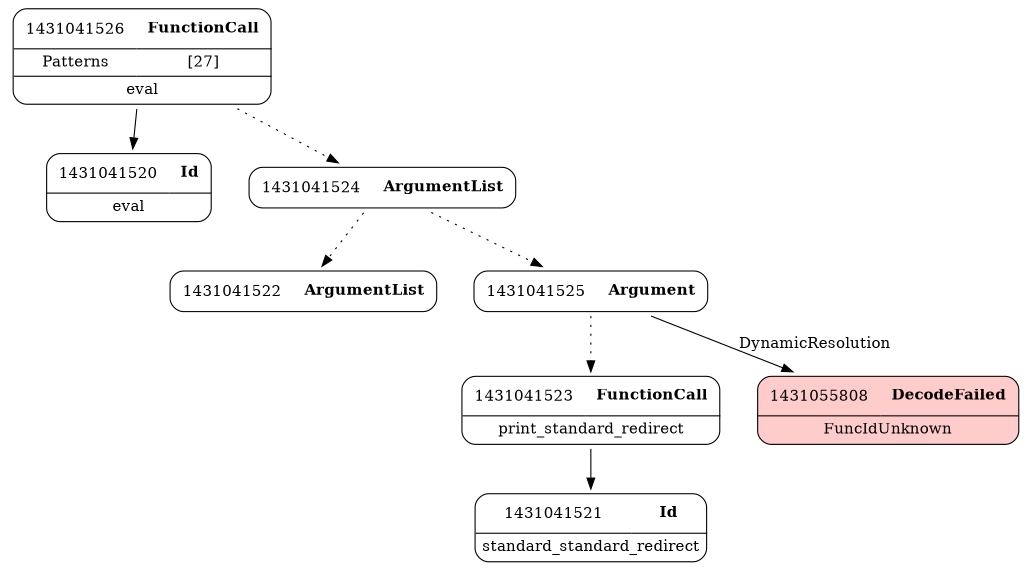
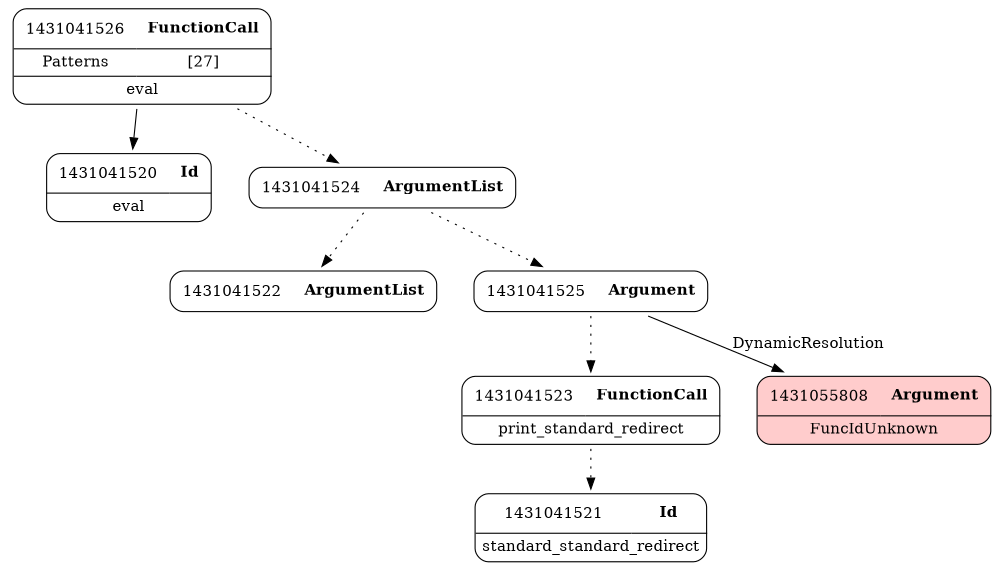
(949, 395) -> (935, 395)
(591, 463) -> (591, 463)
